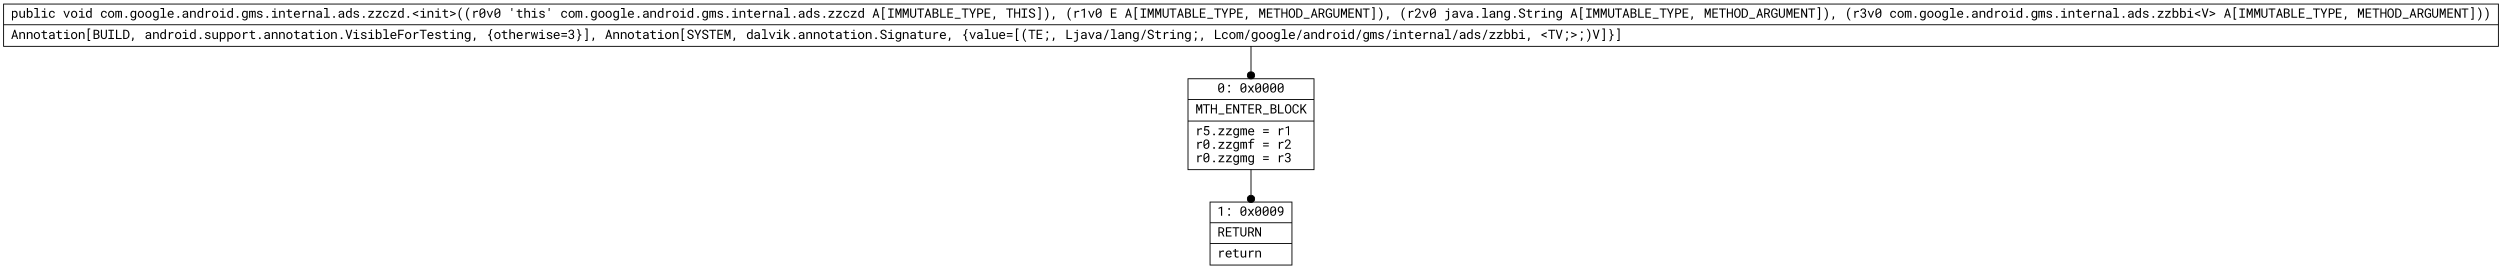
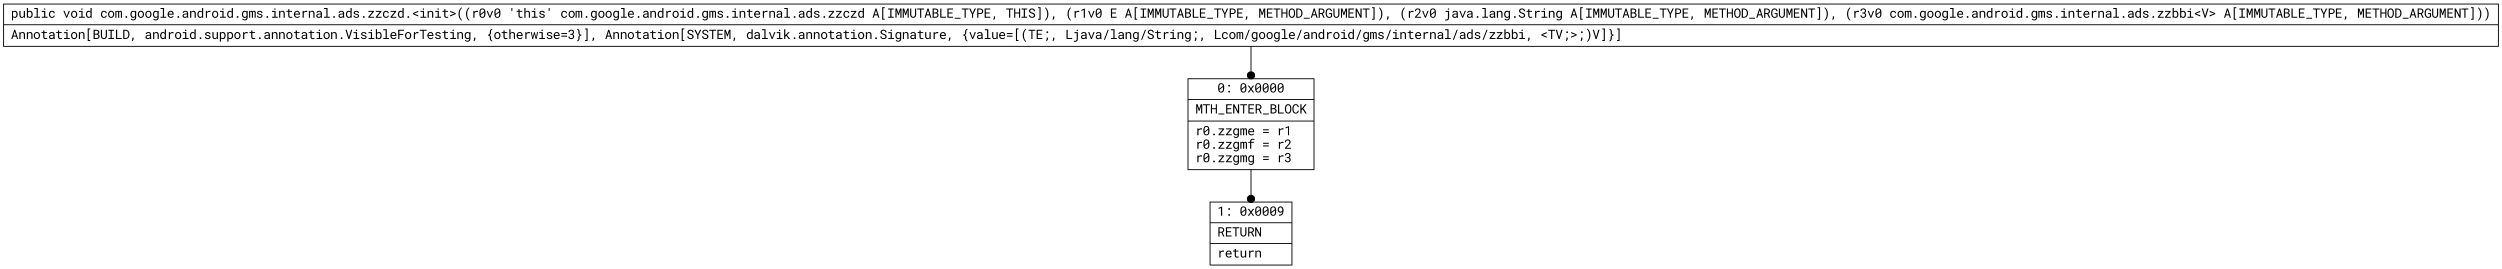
(1244, 131) -> (1244, 131)
